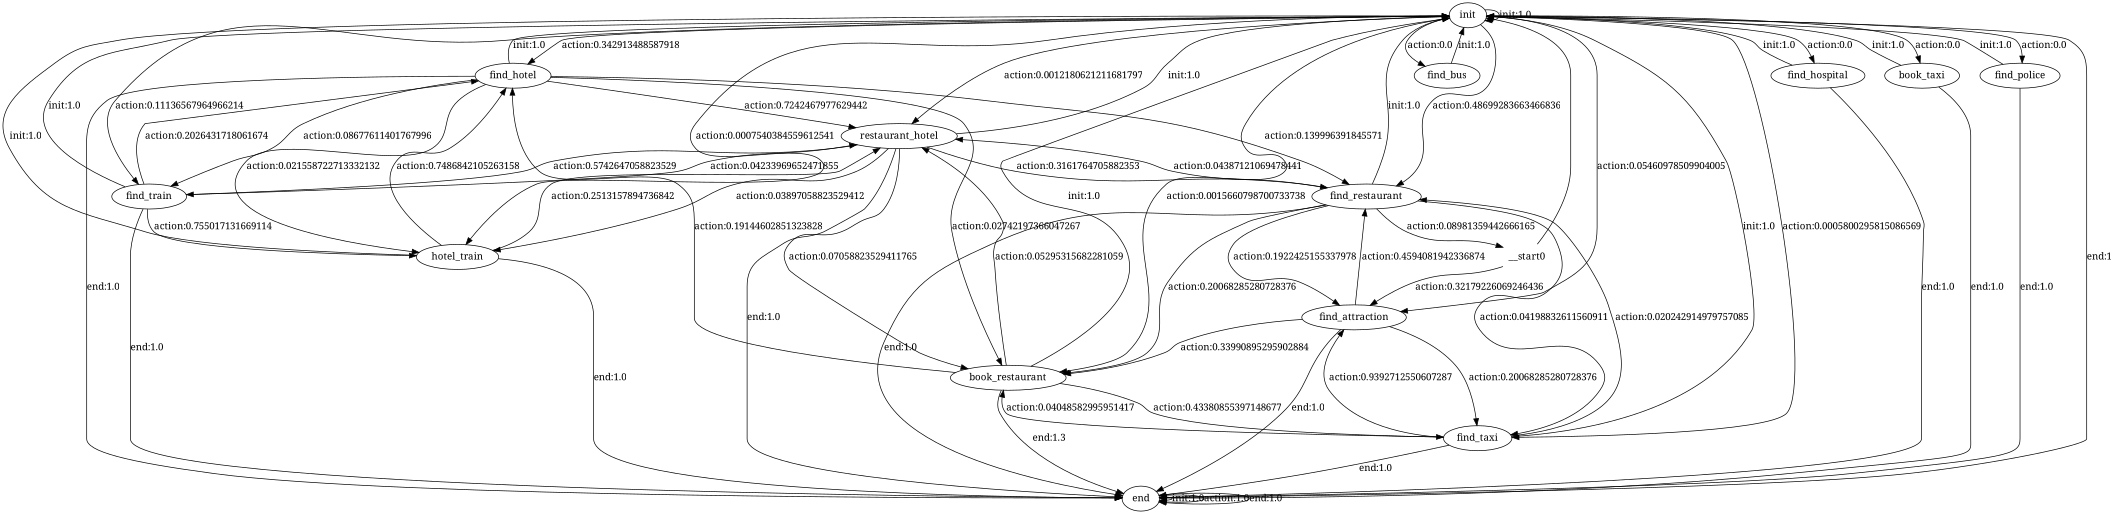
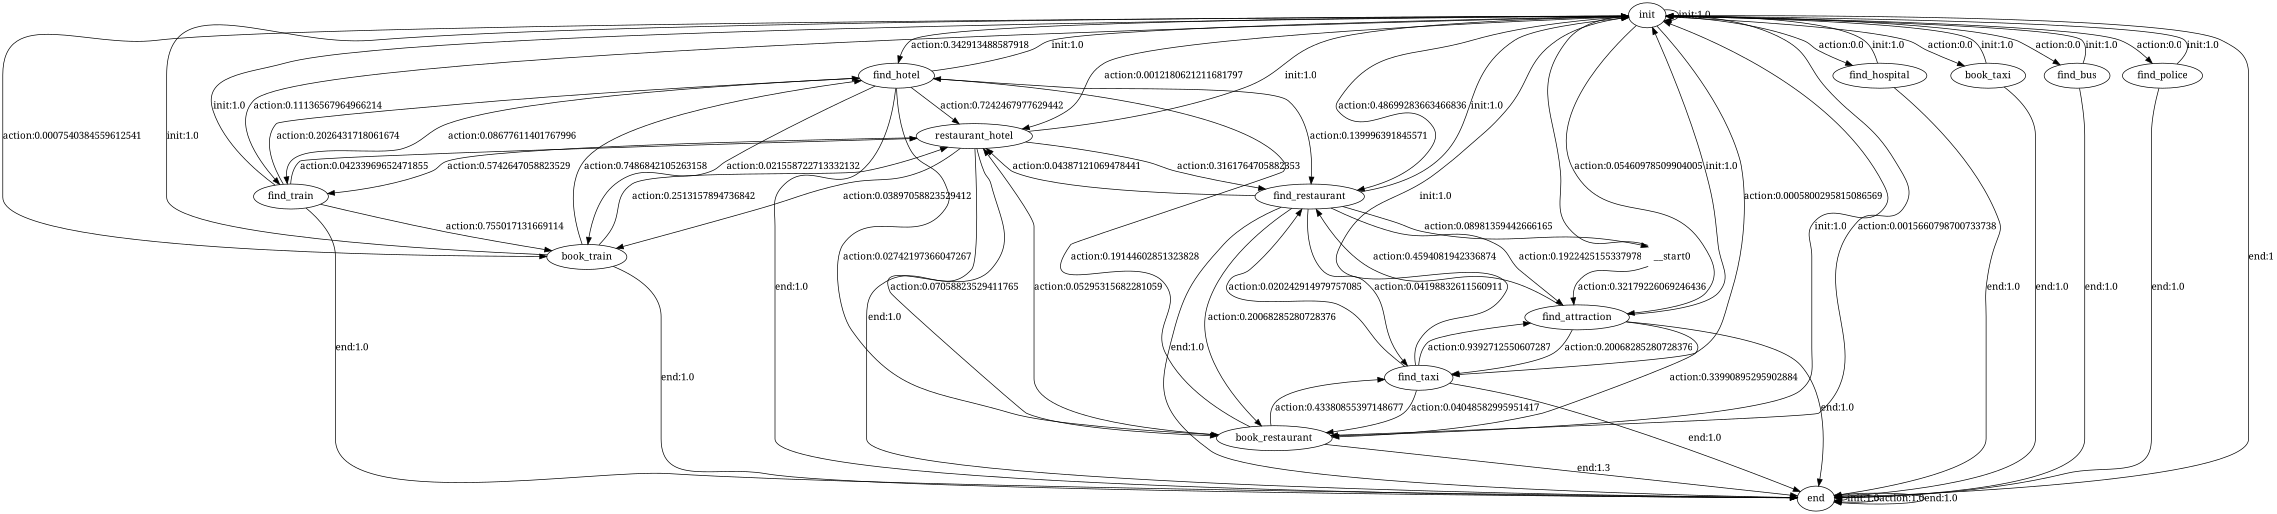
none -> (1714, 207)
(458, 257) -> (587, 257)
none -> (2085, 393)
